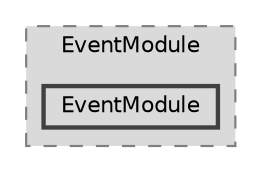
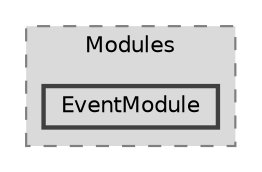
(131, 47) -> (131, 47)
